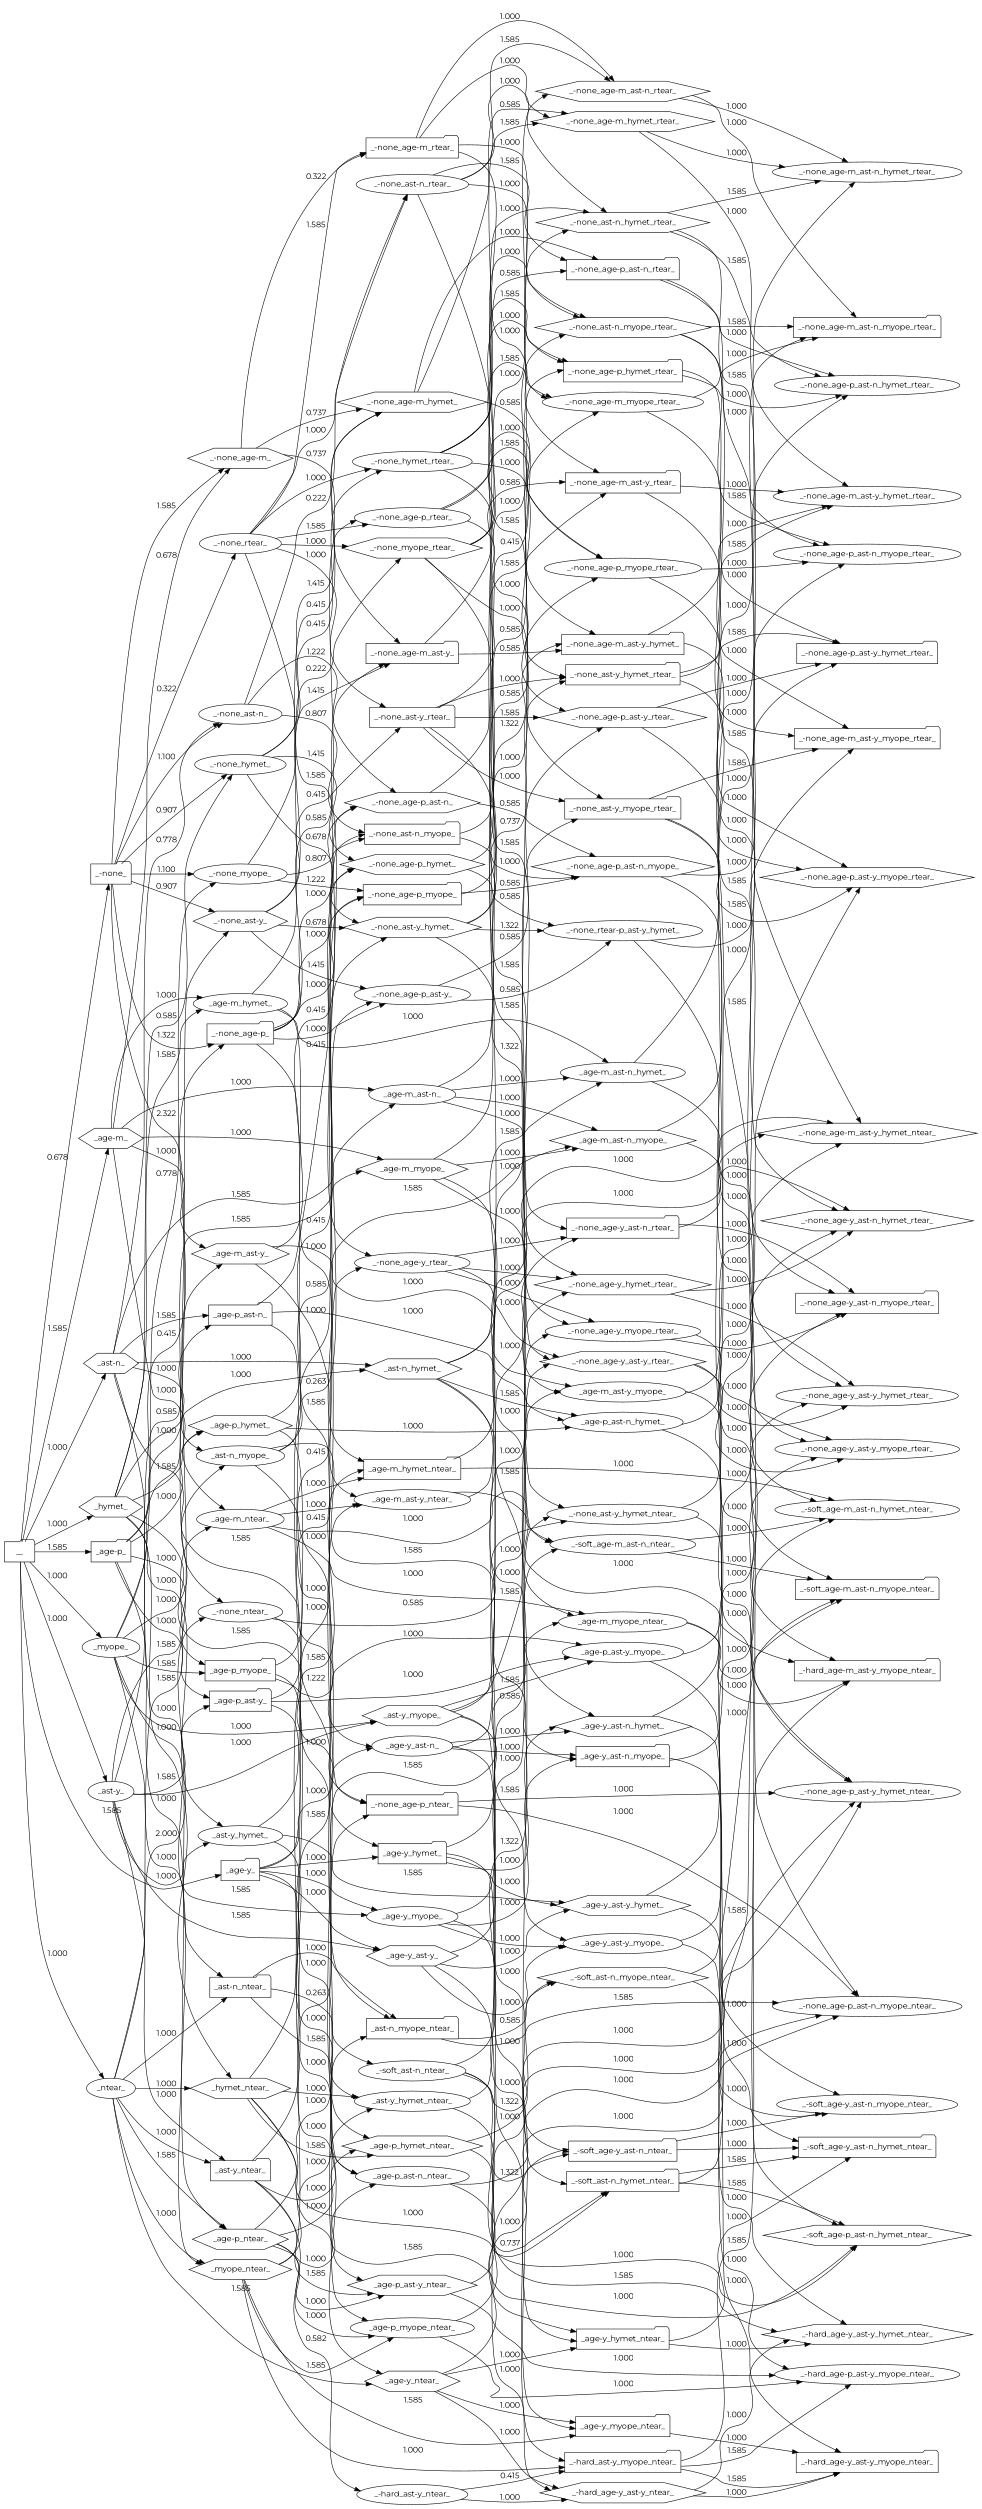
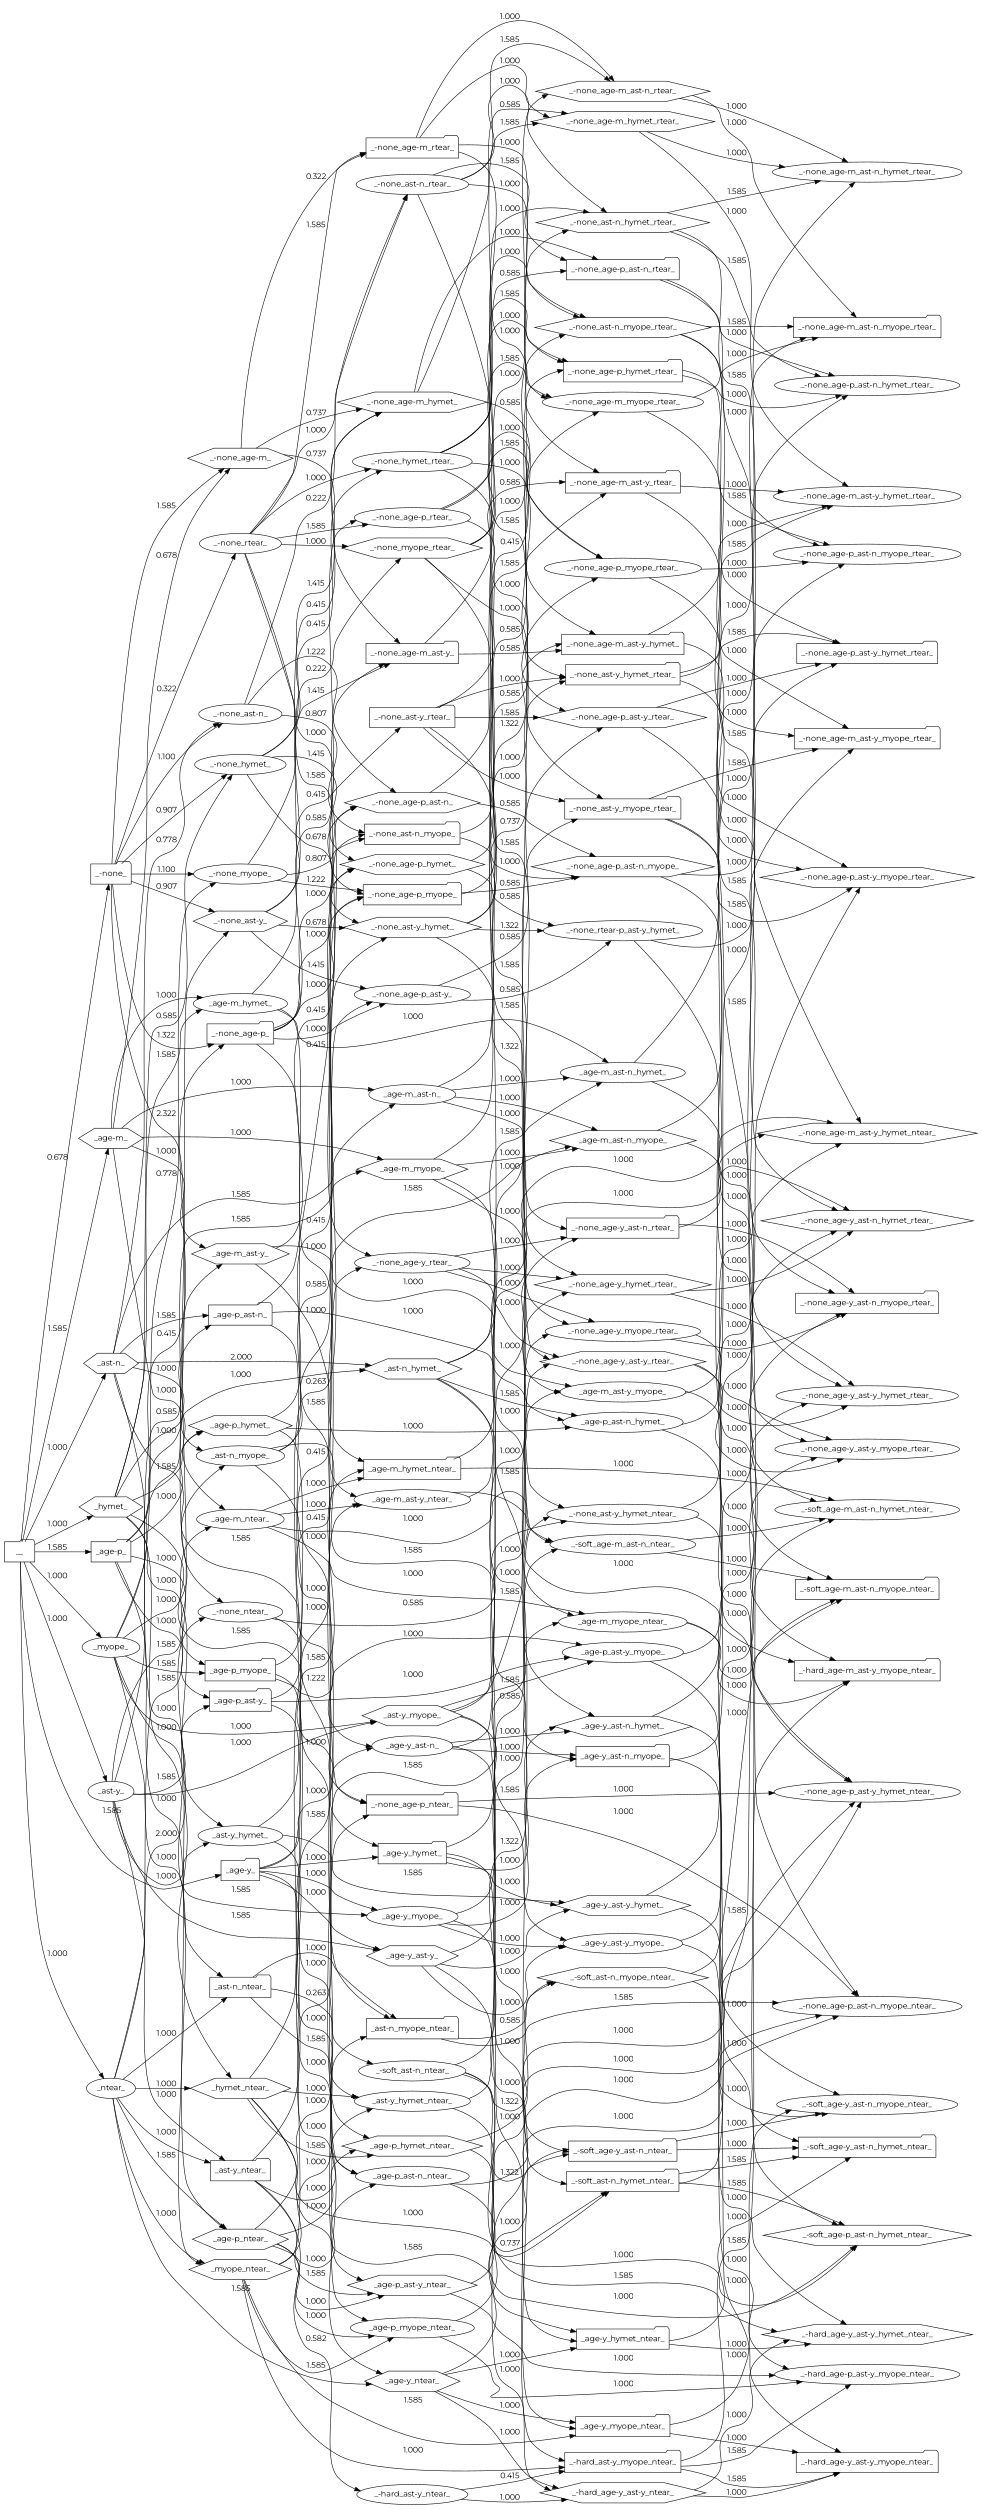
(334, 621) -> (301, 734)
(240, 1357) -> (240, 1357)
none -> (749, 2273)
